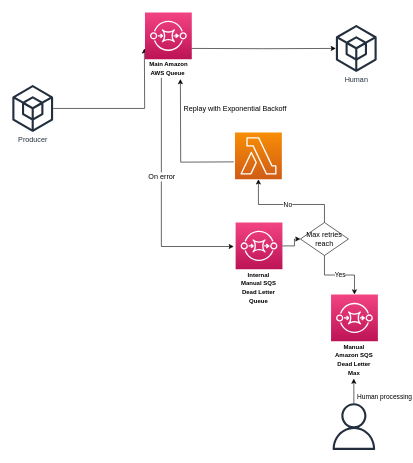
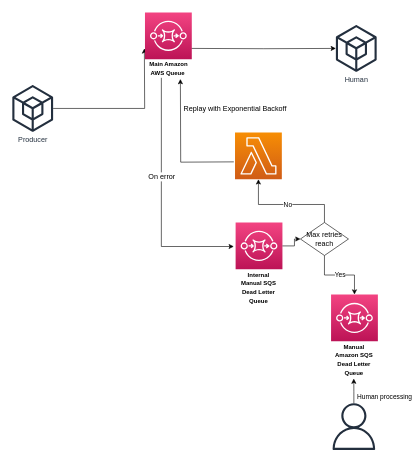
(354, 359) -> (354, 359)
